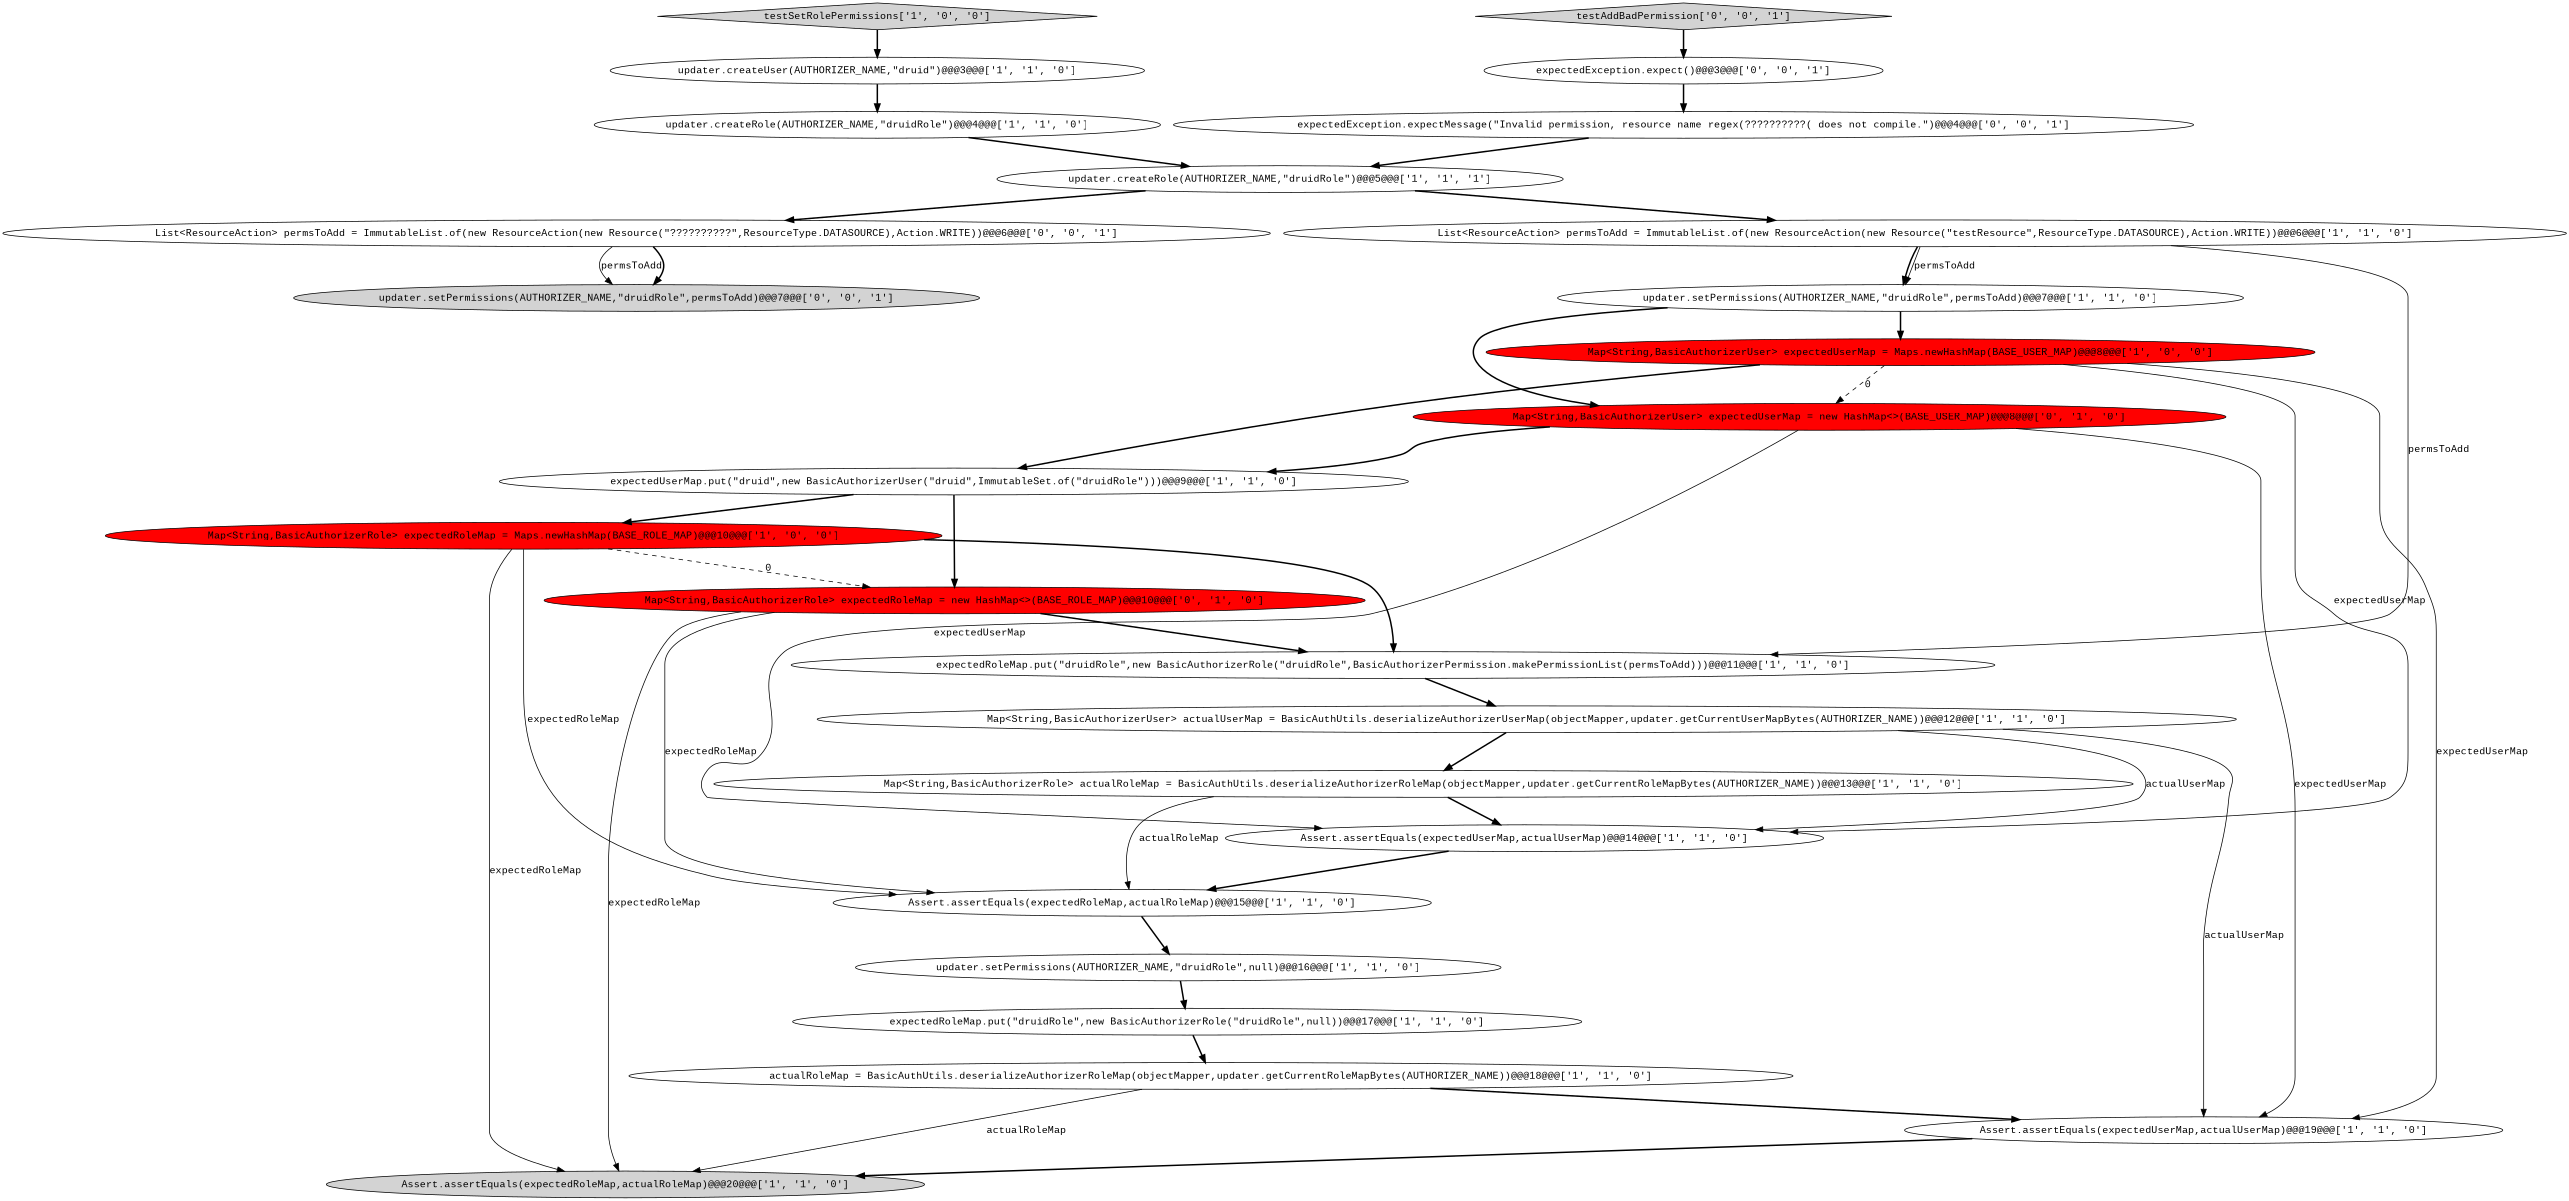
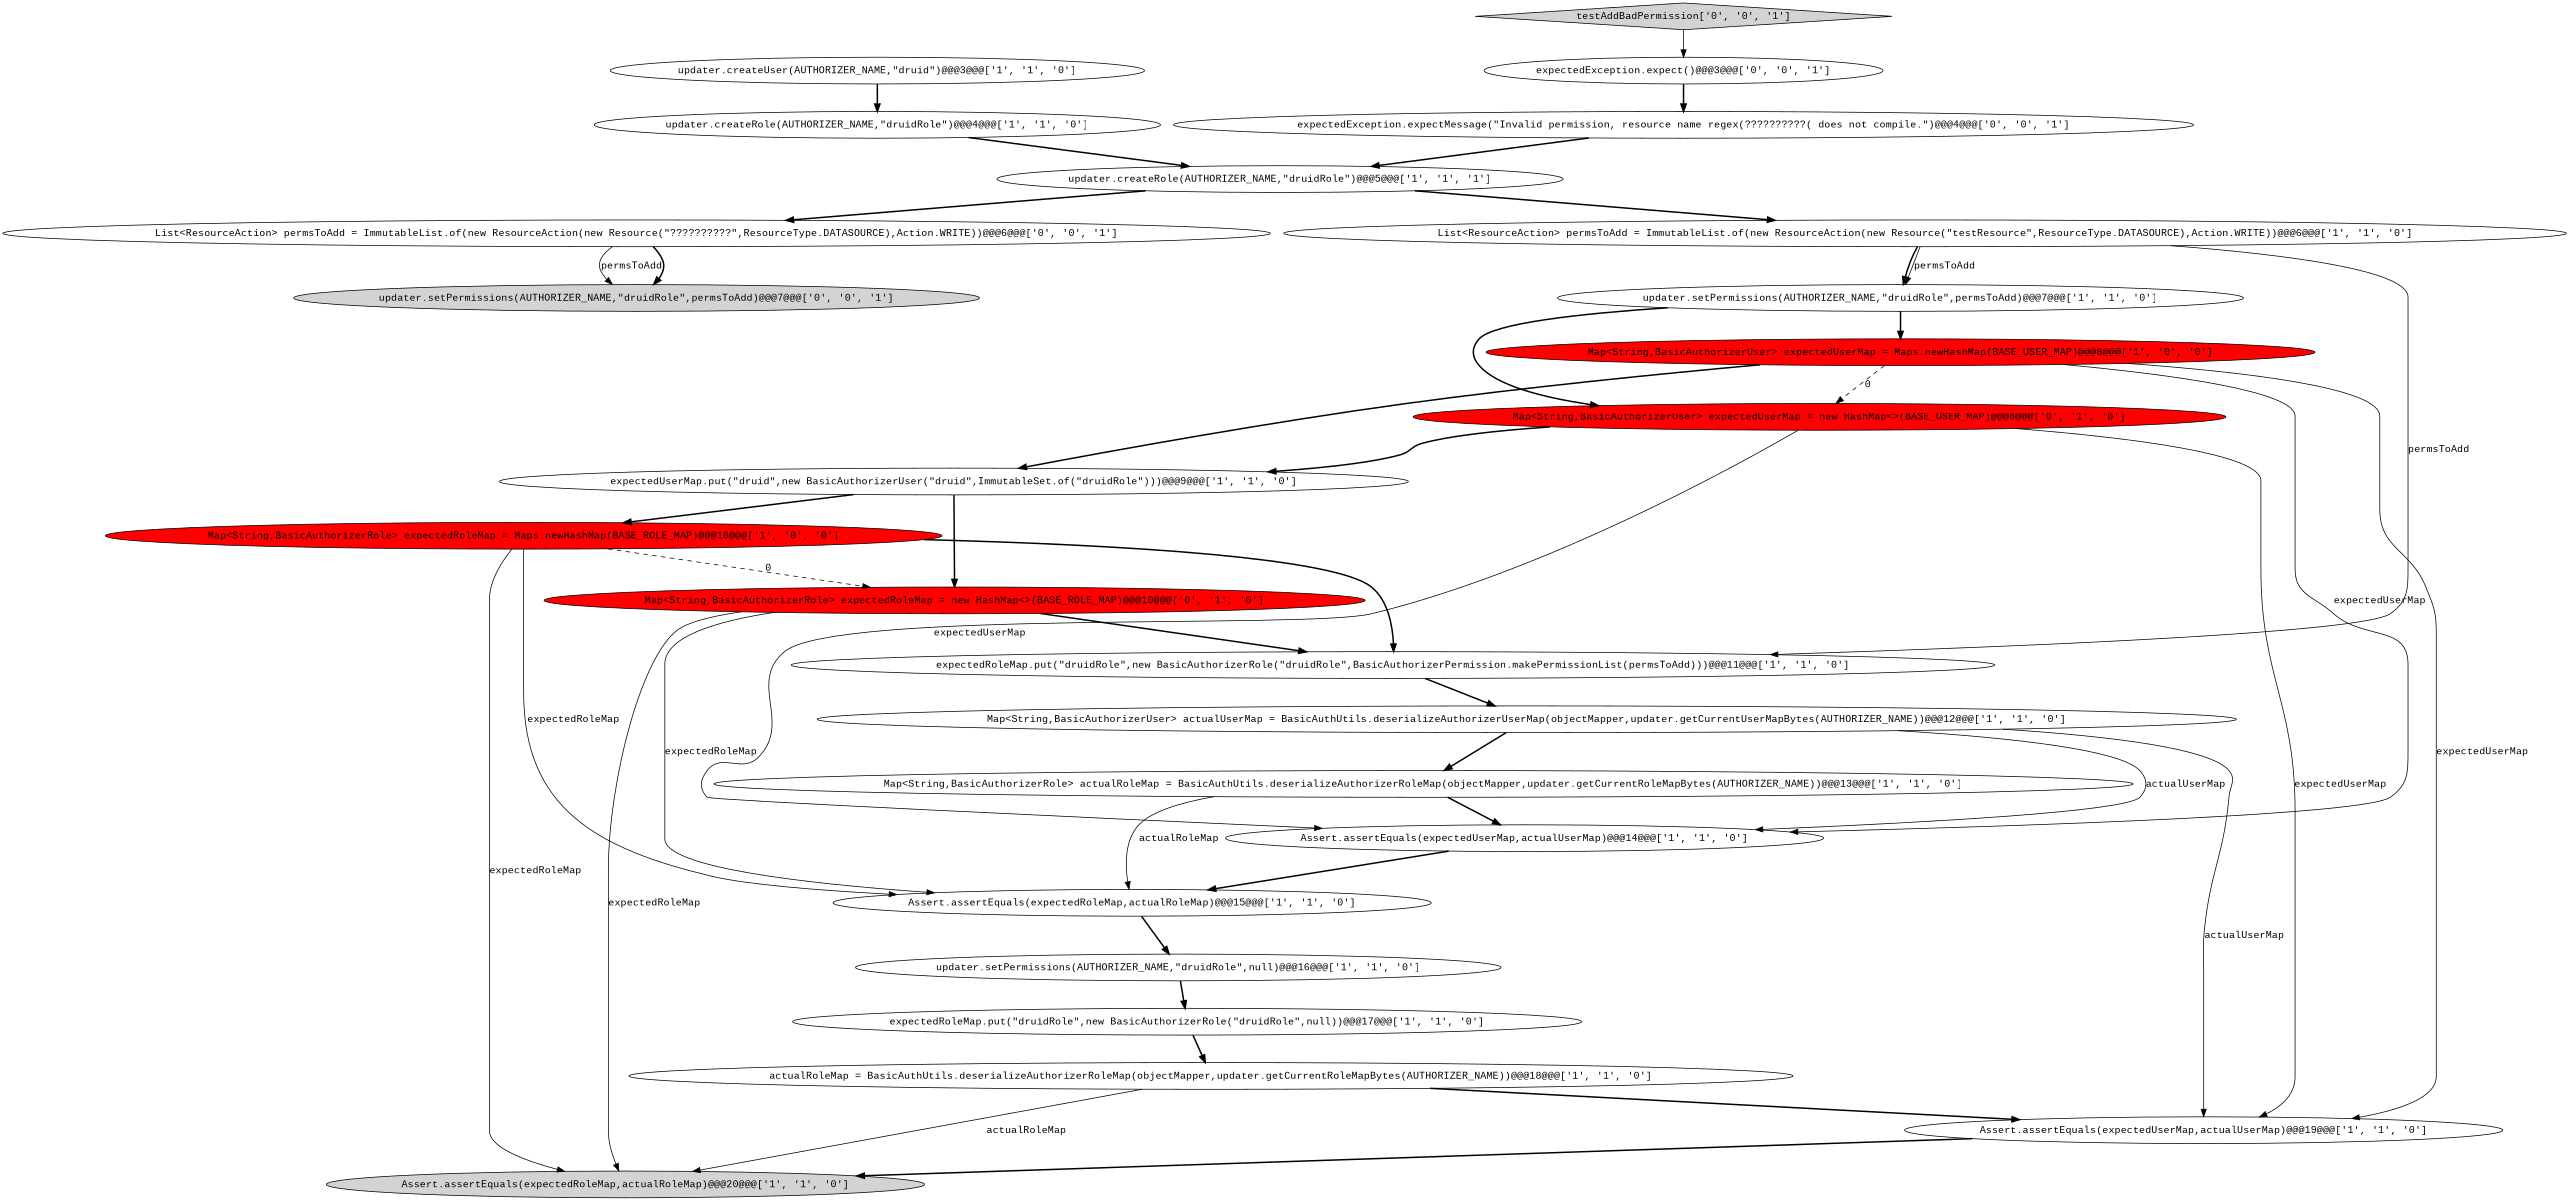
(877, 16) -> none
(1684, 40) -> (1684, 40)
